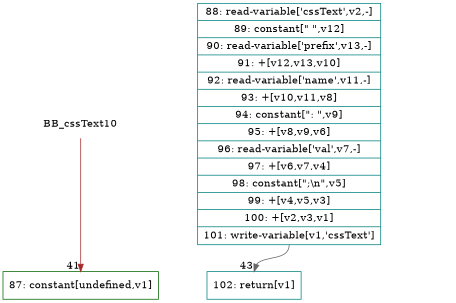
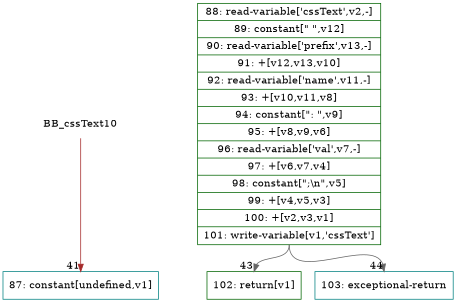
(289, 124) -> (289, 124)
(81, 285) -> (81, 285)
(254, 285) -> (254, 285)
none -> (384, 285)
